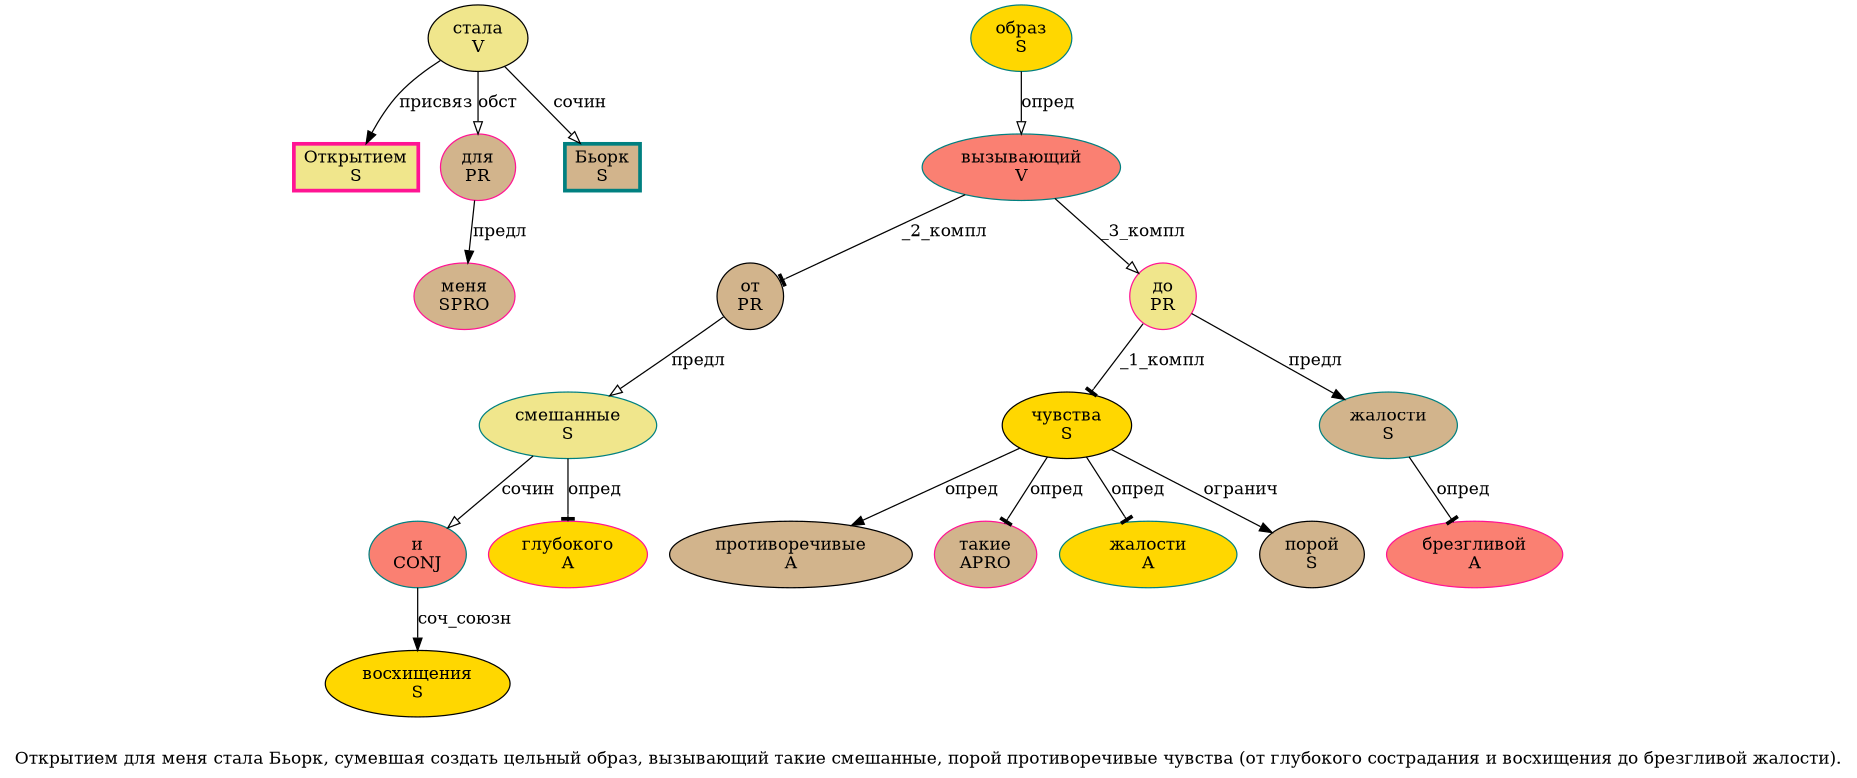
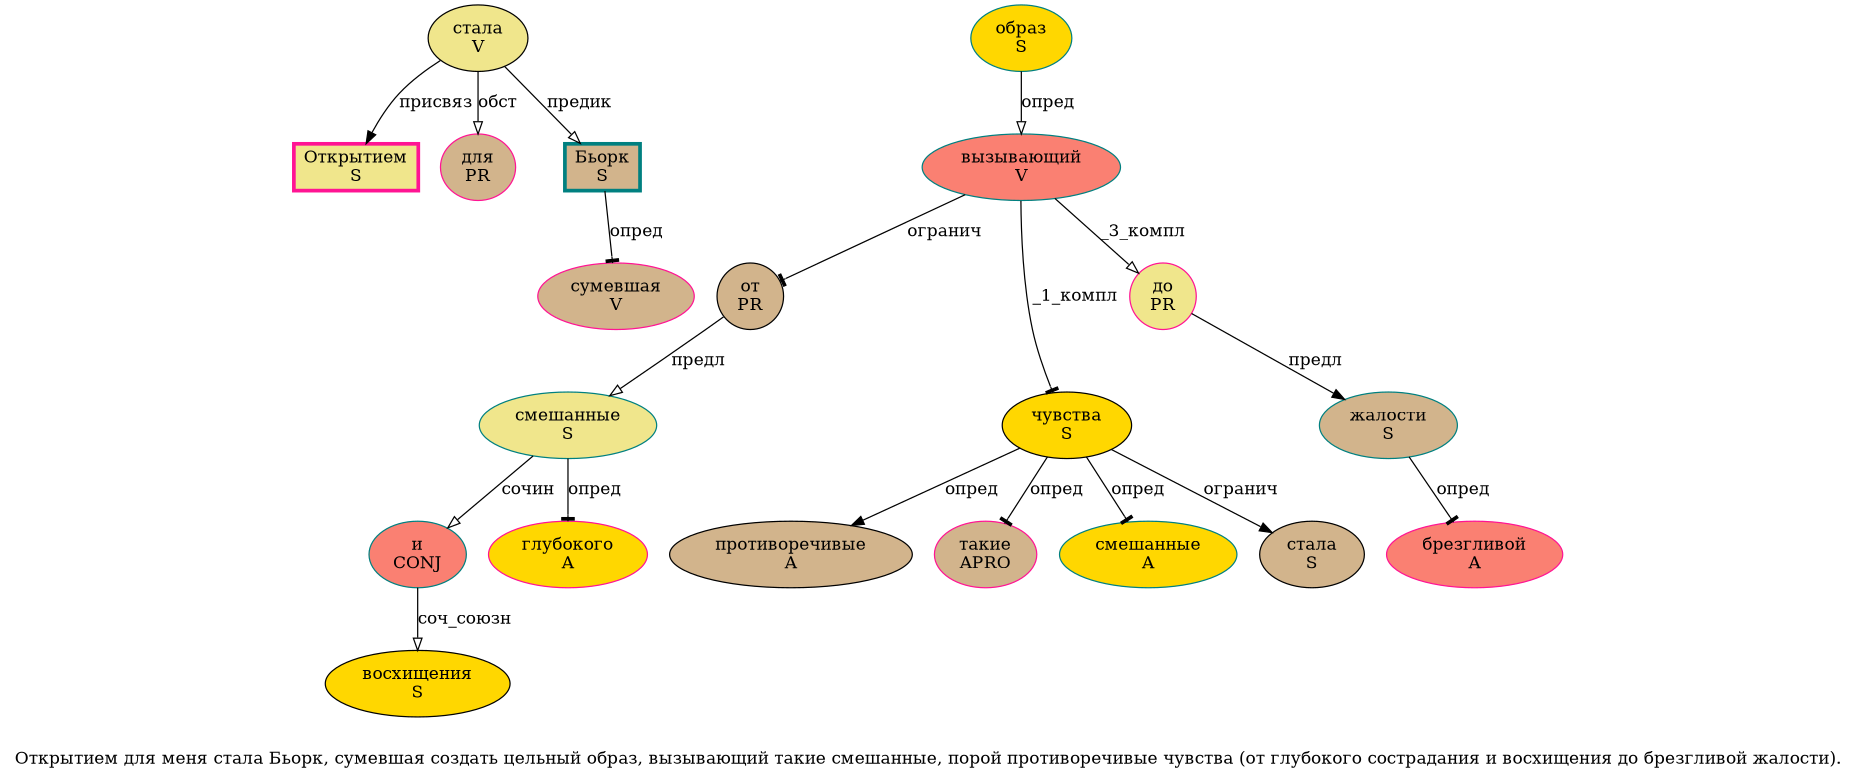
(580, 103) -> (580, 103)
(945, 232) -> (945, 232)
(464, 296) -> none
none -> (616, 296)
(1118, 356) -> (1027, 295)
(1148, 554) -> (1148, 554)
(1312, 554) -> (1312, 554)
(418, 613) -> (418, 613)
